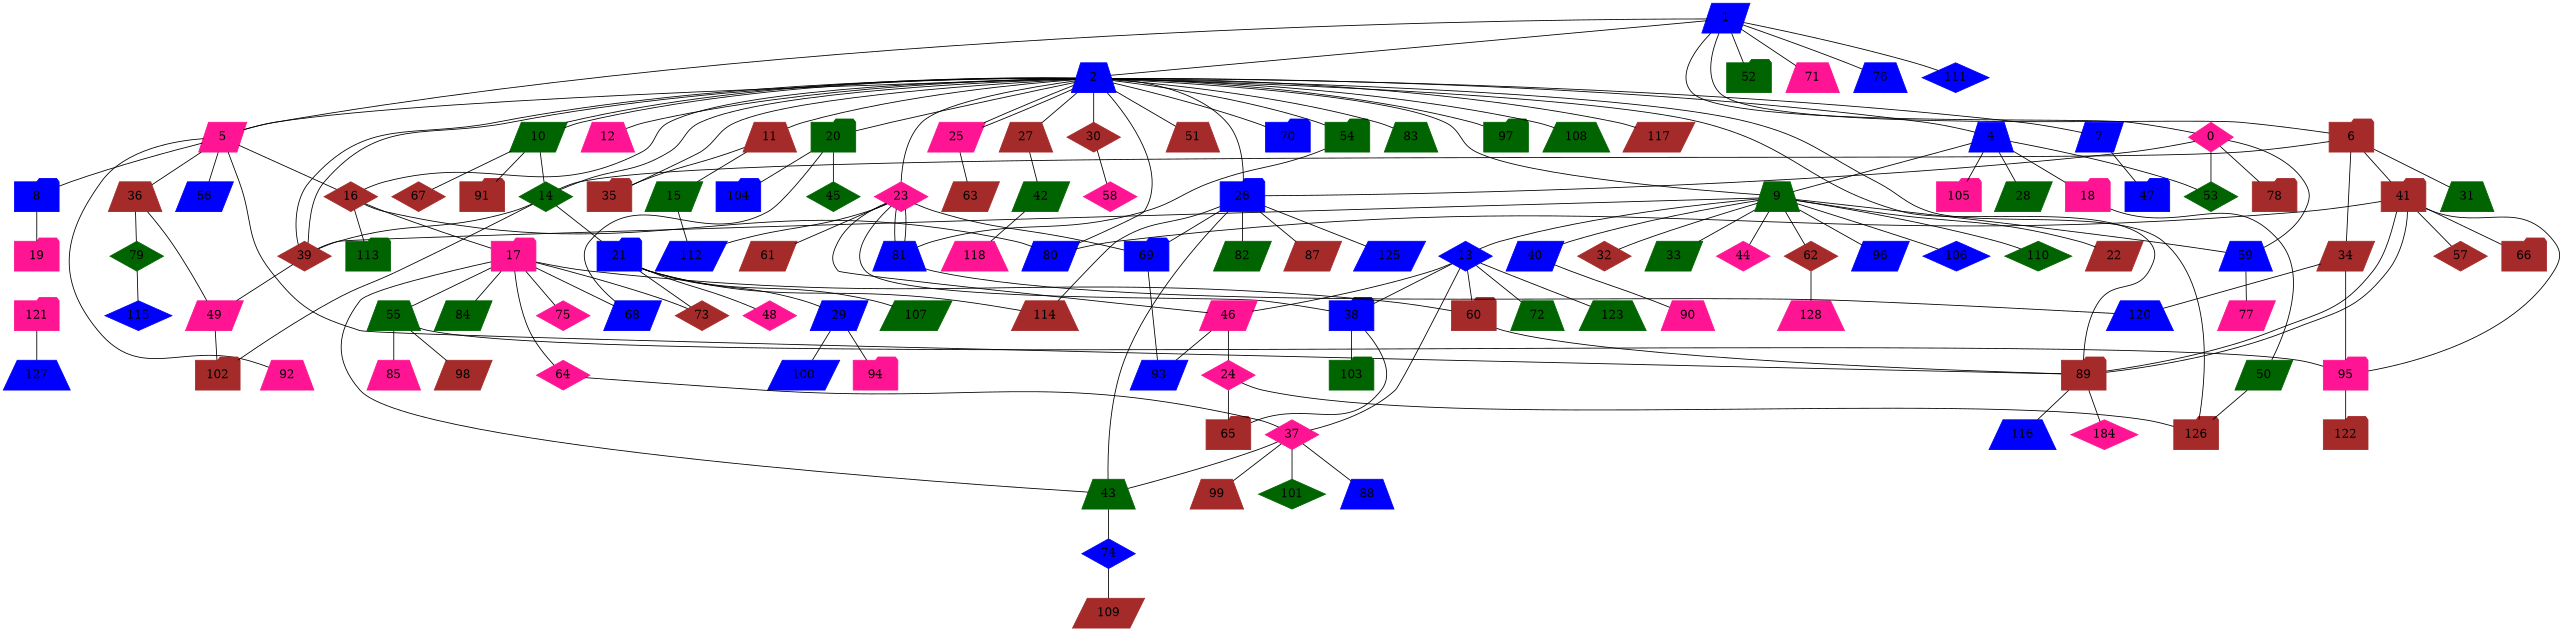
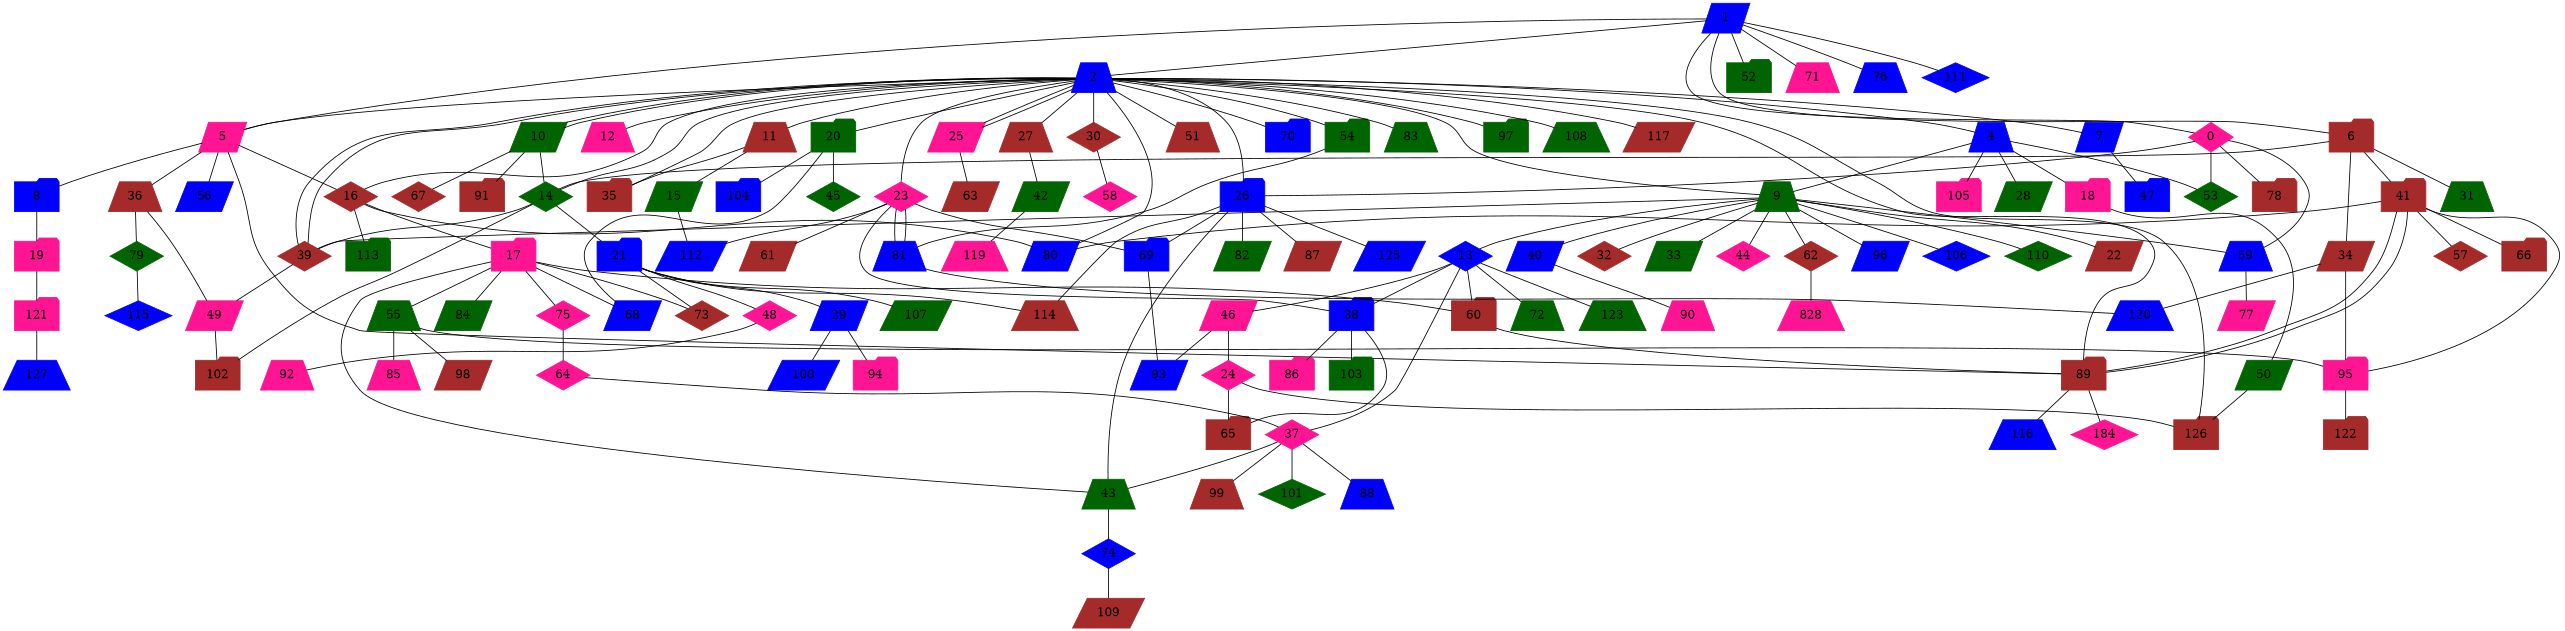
(975, 256) -> (975, 256)
(860, 275) -> none
none -> (37, 286)
(74, 289) -> (532, 352)
(1811, 316) -> (1811, 316)
(526, 322) -> (563, 346)
none -> (1292, 375)
